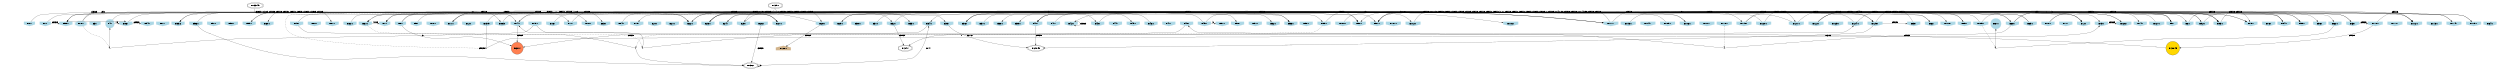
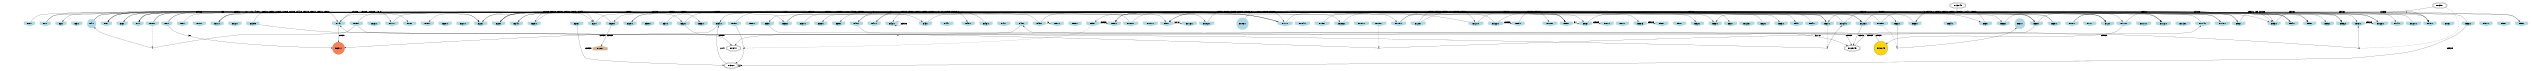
(2162, 12) -> (2026, 33)
(1386, 13) -> (1312, 12)
(1446, 13) -> (1360, 12)
none -> (61, 24)
(81, 24) -> (152, 24)
(1628, 24) -> (1243, 24)
